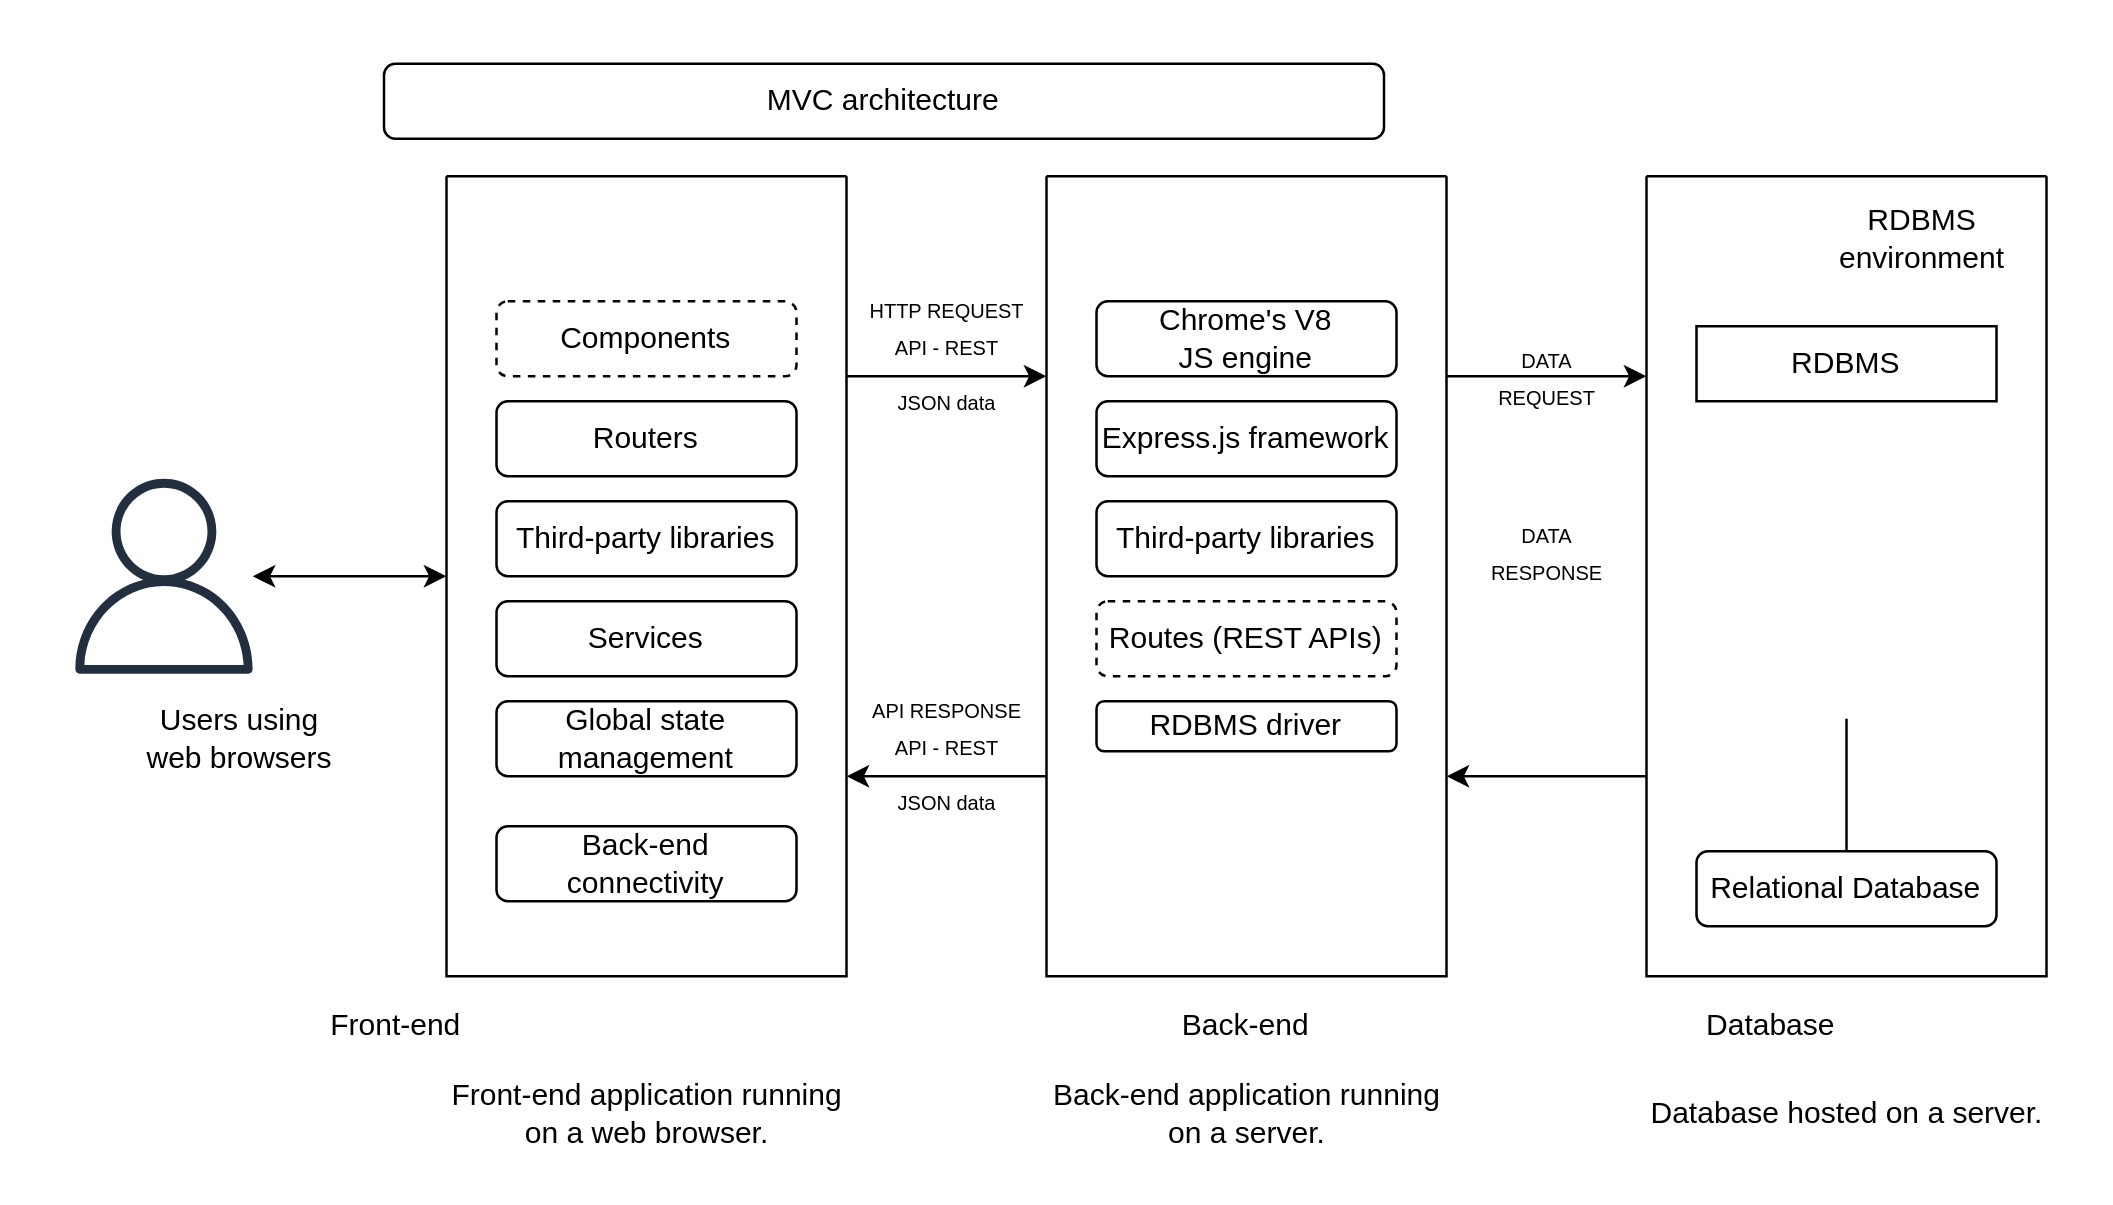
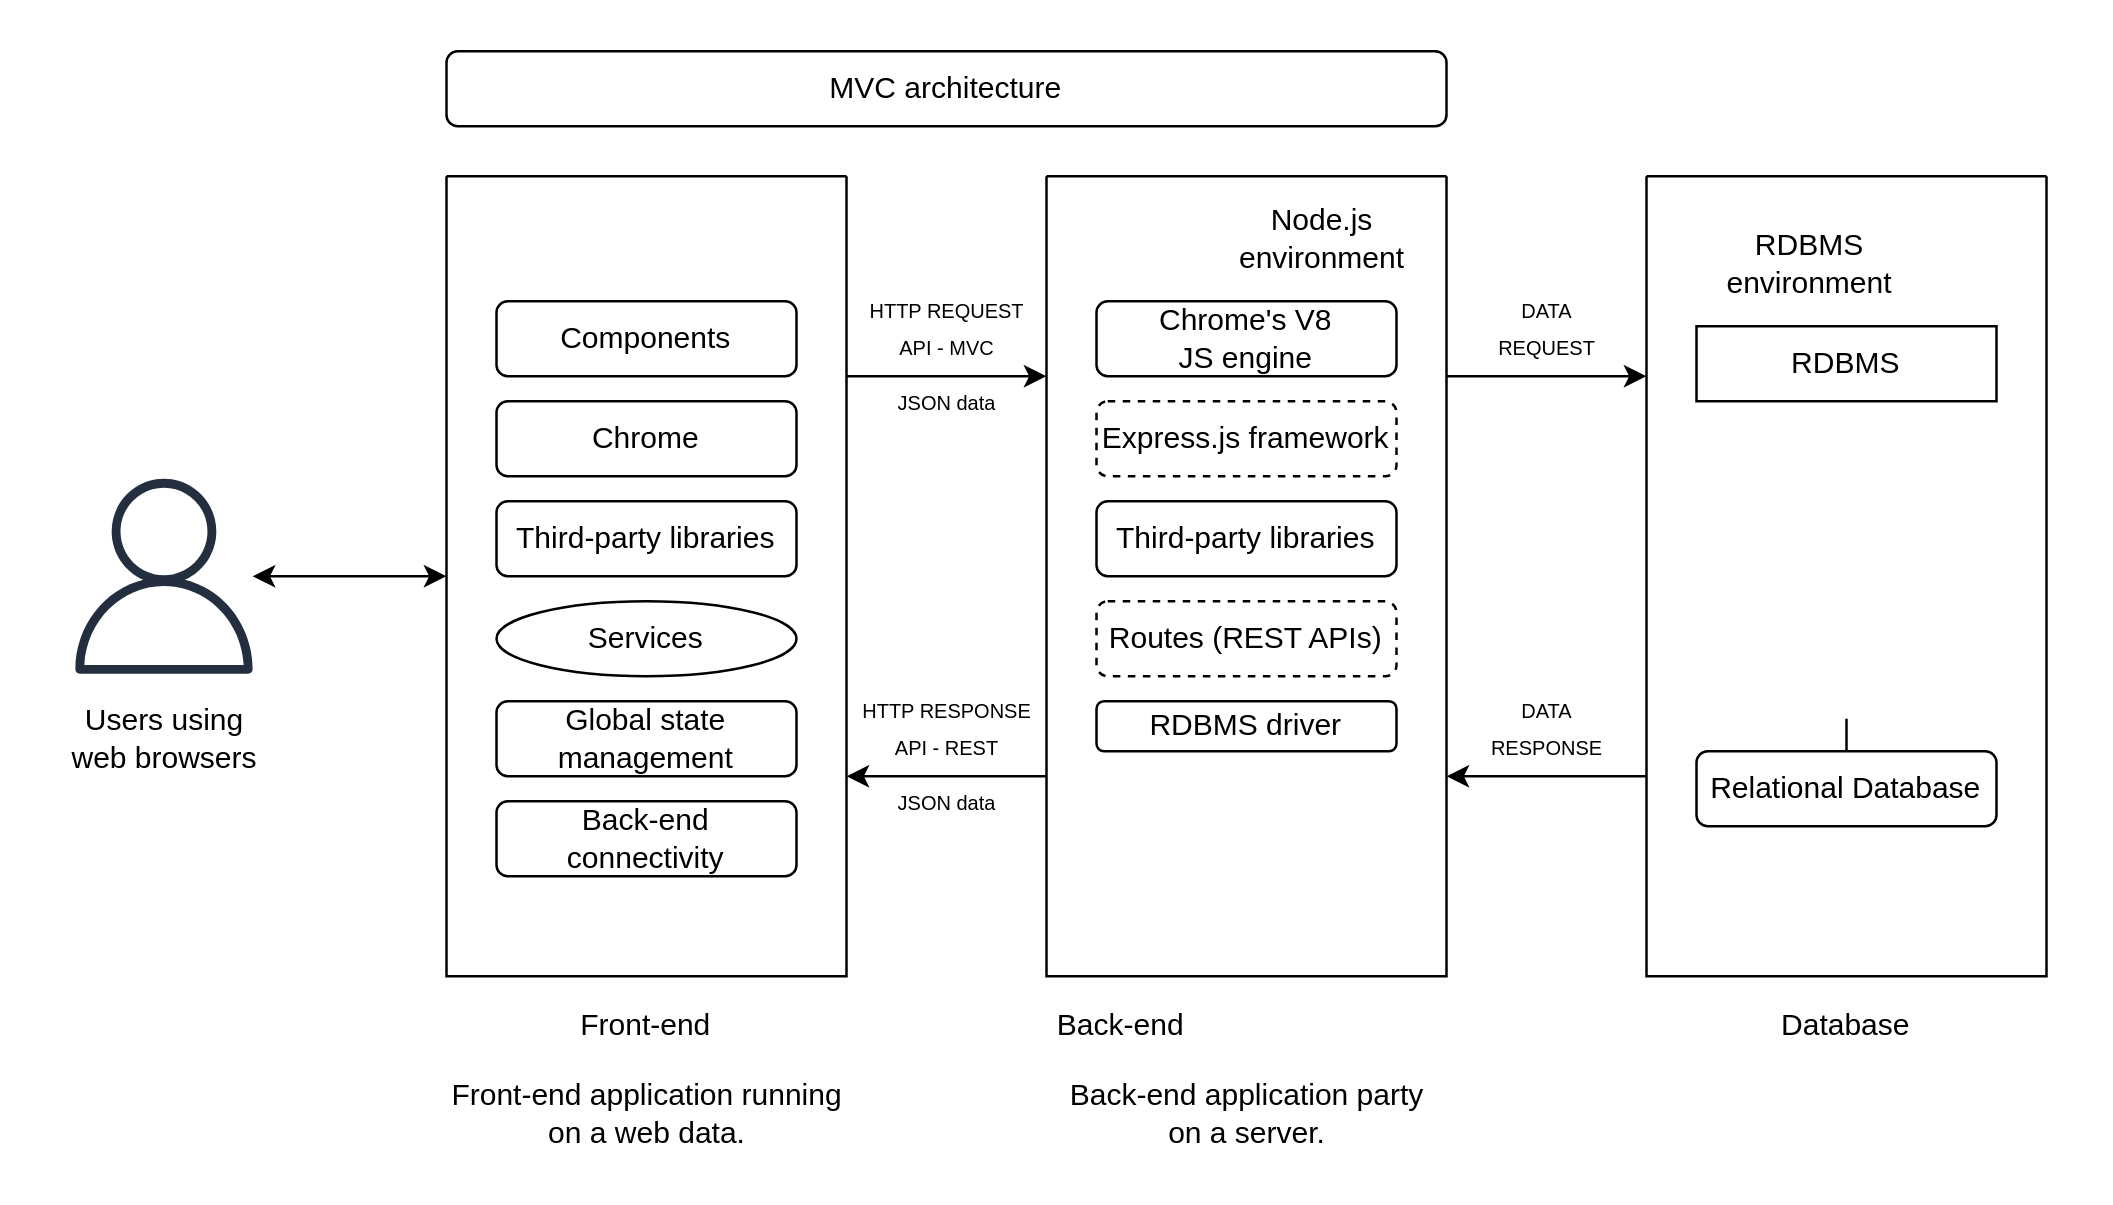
(884, 101) -> (946, 89)
none -> (1321, 239)
(1921, 239) -> (1809, 264)
(948, 326) -> (948, 326)
(646, 339) -> (646, 339)
(1546, 376) -> (1546, 326)
(646, 439) -> (646, 439)
(1246, 439) -> (1246, 439)
(1546, 551) -> (1546, 726)
(646, 639) -> (646, 639)
(948, 726) -> (948, 726)
(239, 739) -> (164, 739)
(646, 864) -> (646, 839)
(1846, 889) -> (1846, 789)
(396, 1026) -> (646, 1026)
(1246, 1026) -> (1121, 1026)
(1771, 1026) -> (1846, 1026)
(648, 1114) -> (648, 1114)
(1248, 1114) -> (1248, 1114)
(1846, 1114) -> none
